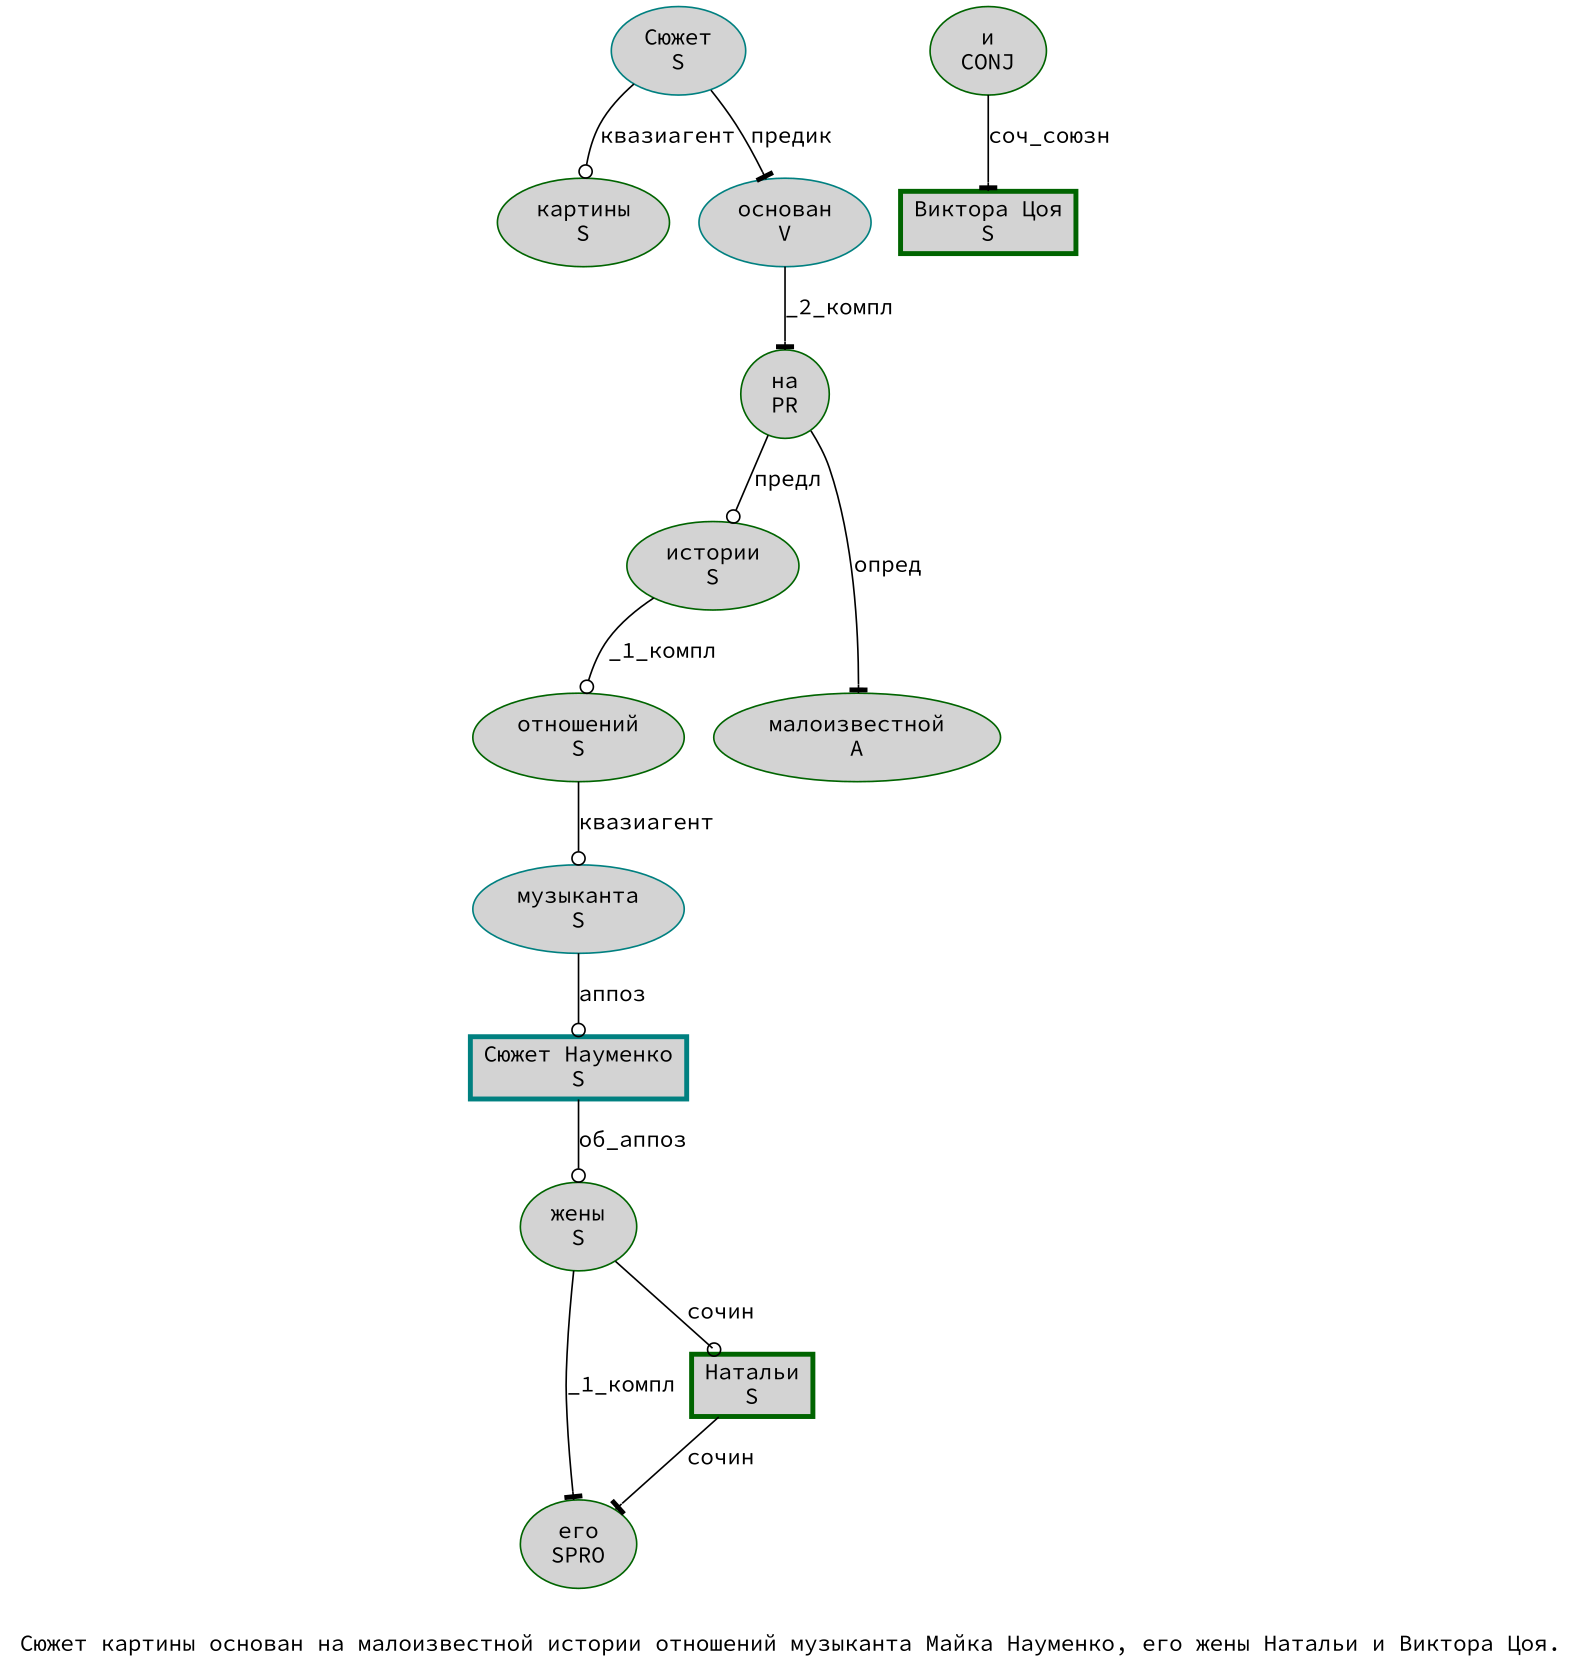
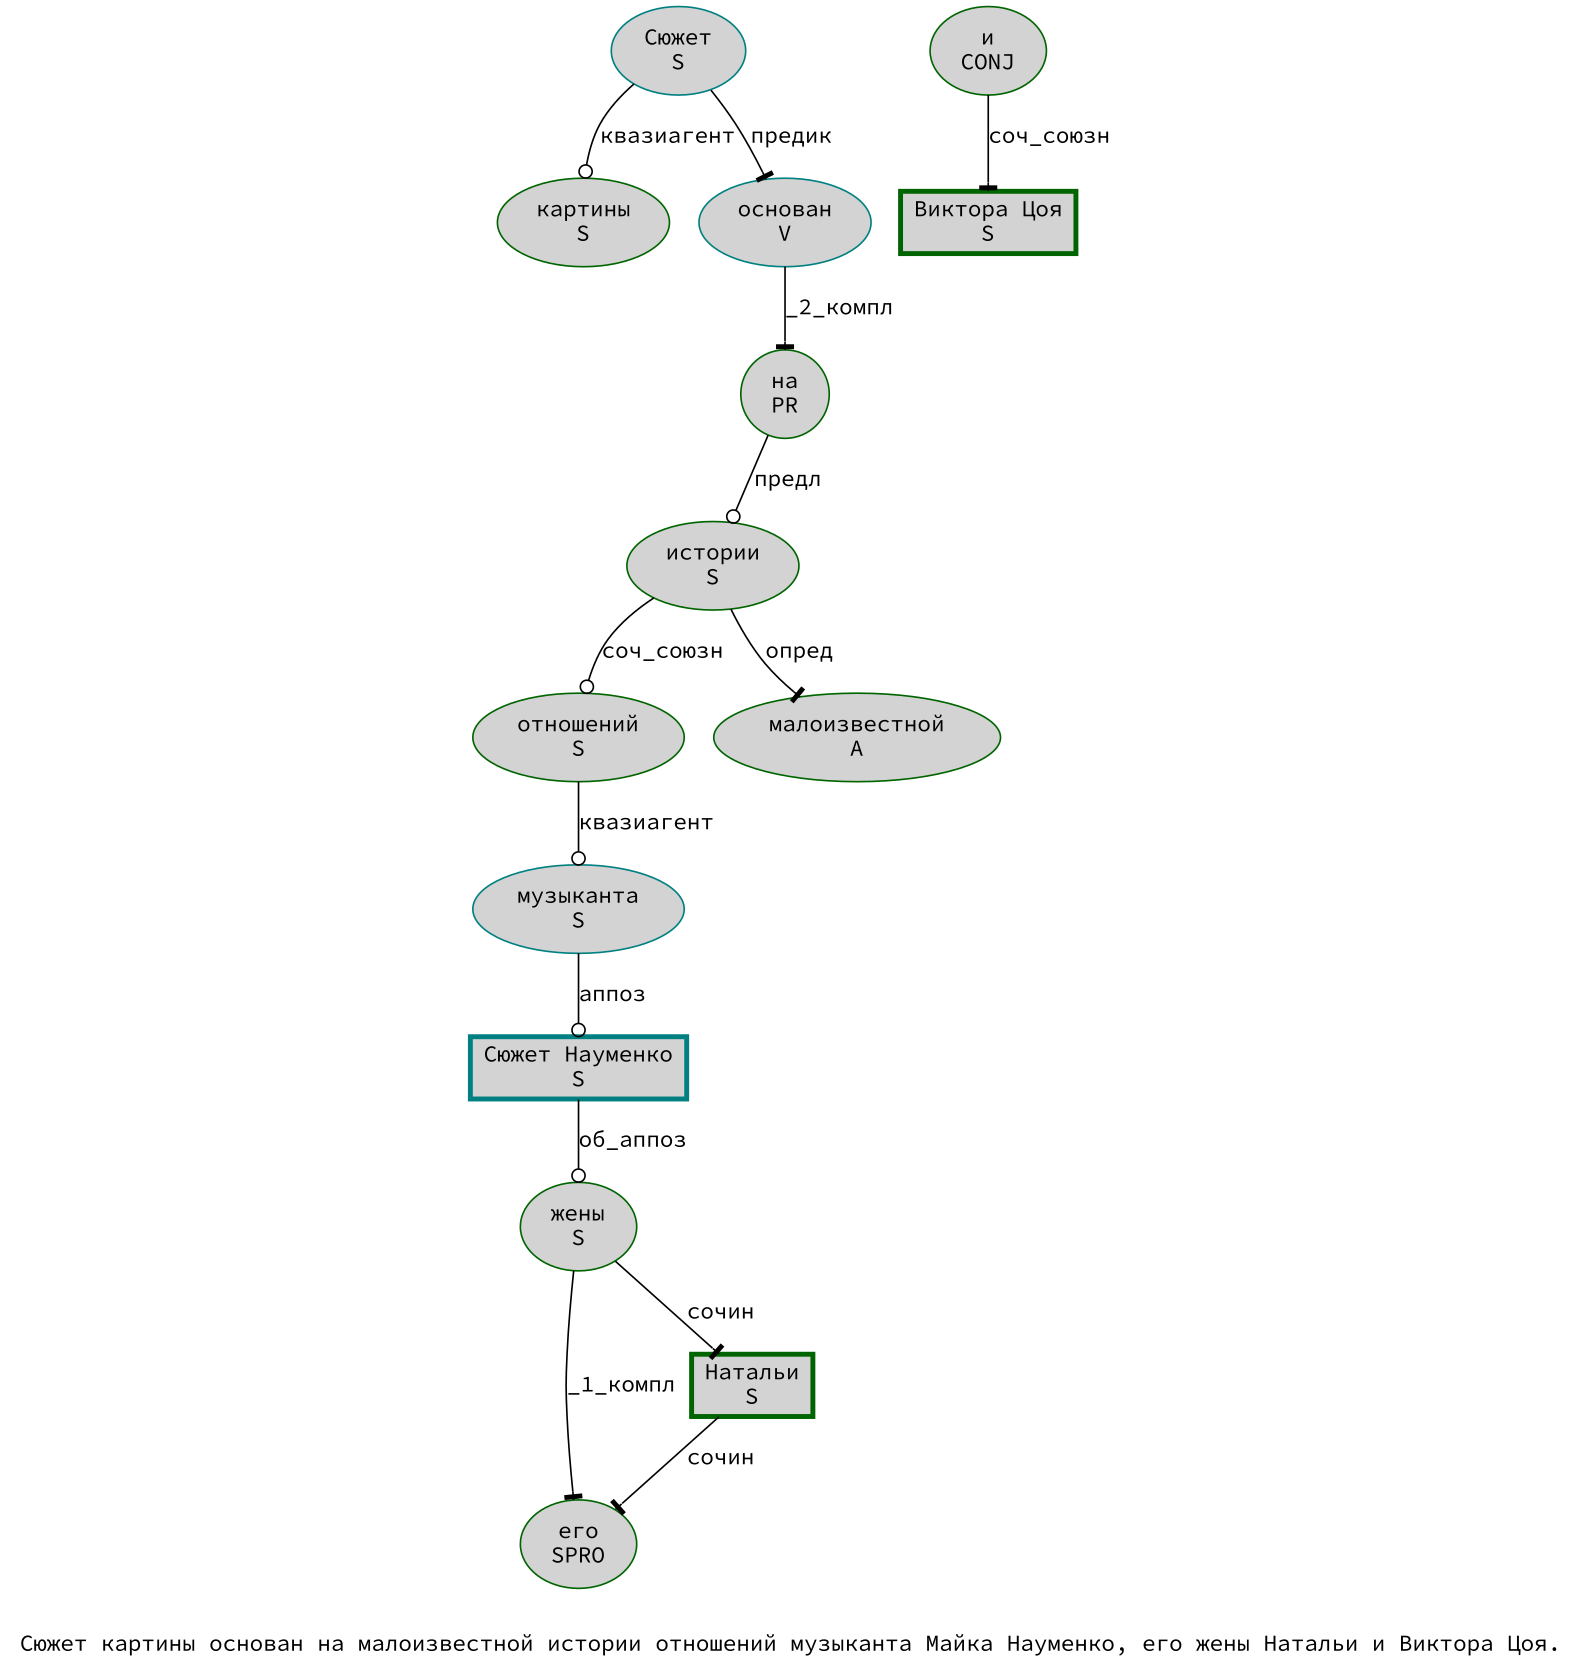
(849, 555) -> (758, 654)
(663, 652) -> (663, 652)
(664, 1305) -> (664, 1305)
